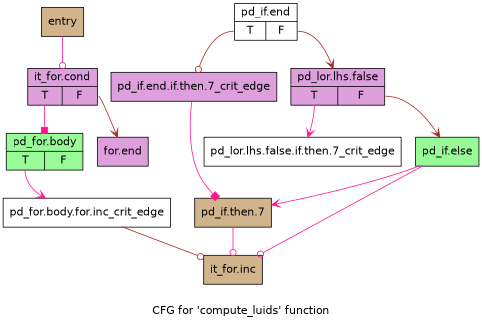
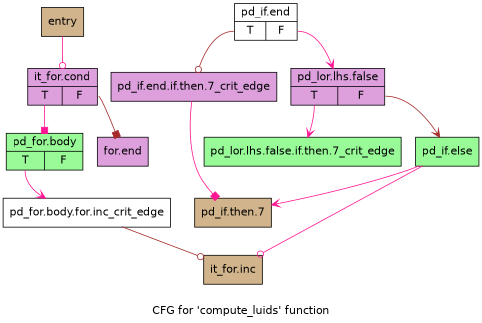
(318, 41) -> (318, 41)
(107, 113) -> (107, 113)
(303, 152) -> (303, 152)
(233, 238) -> none
